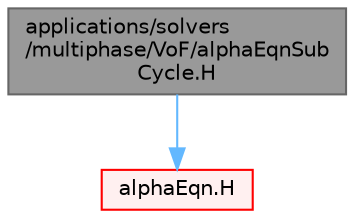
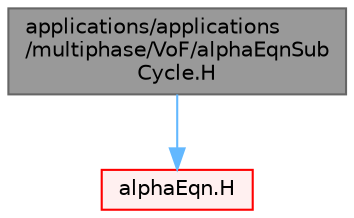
(177, 51) -> (177, 51)
